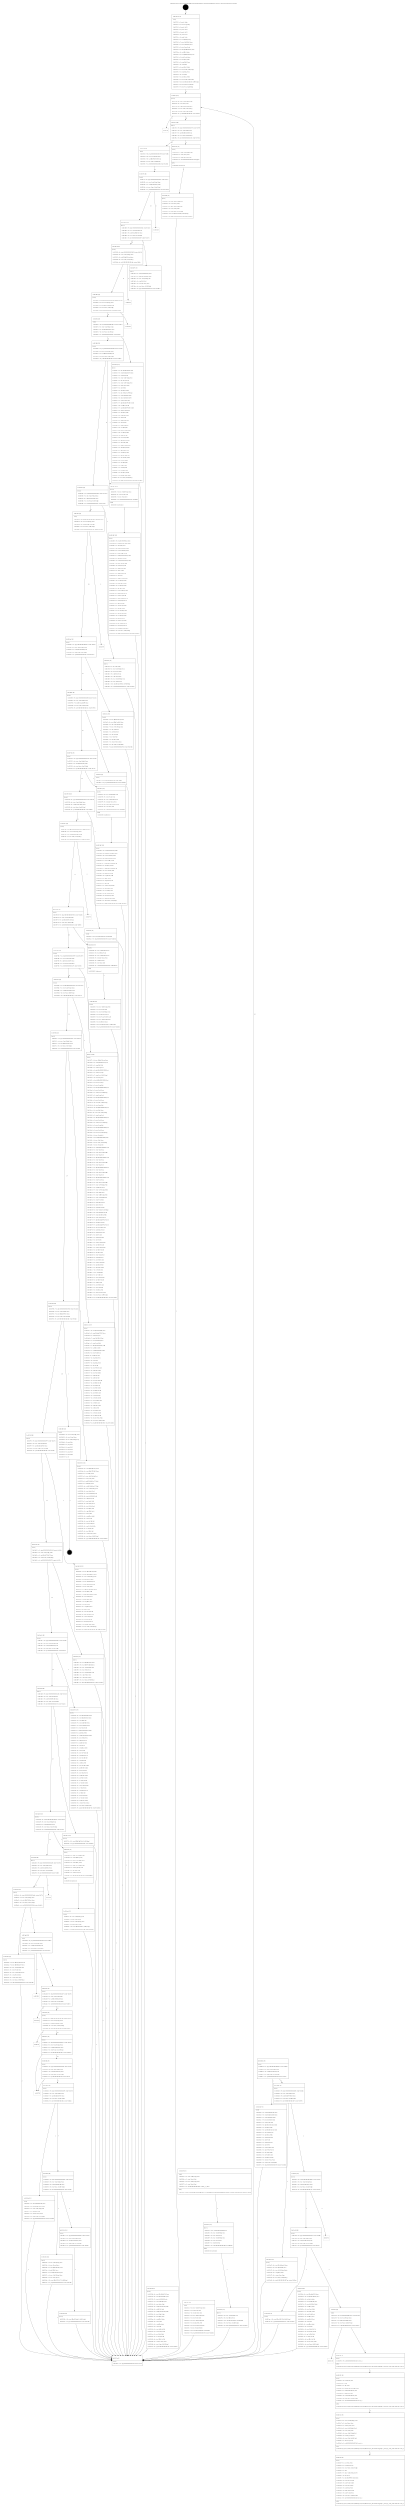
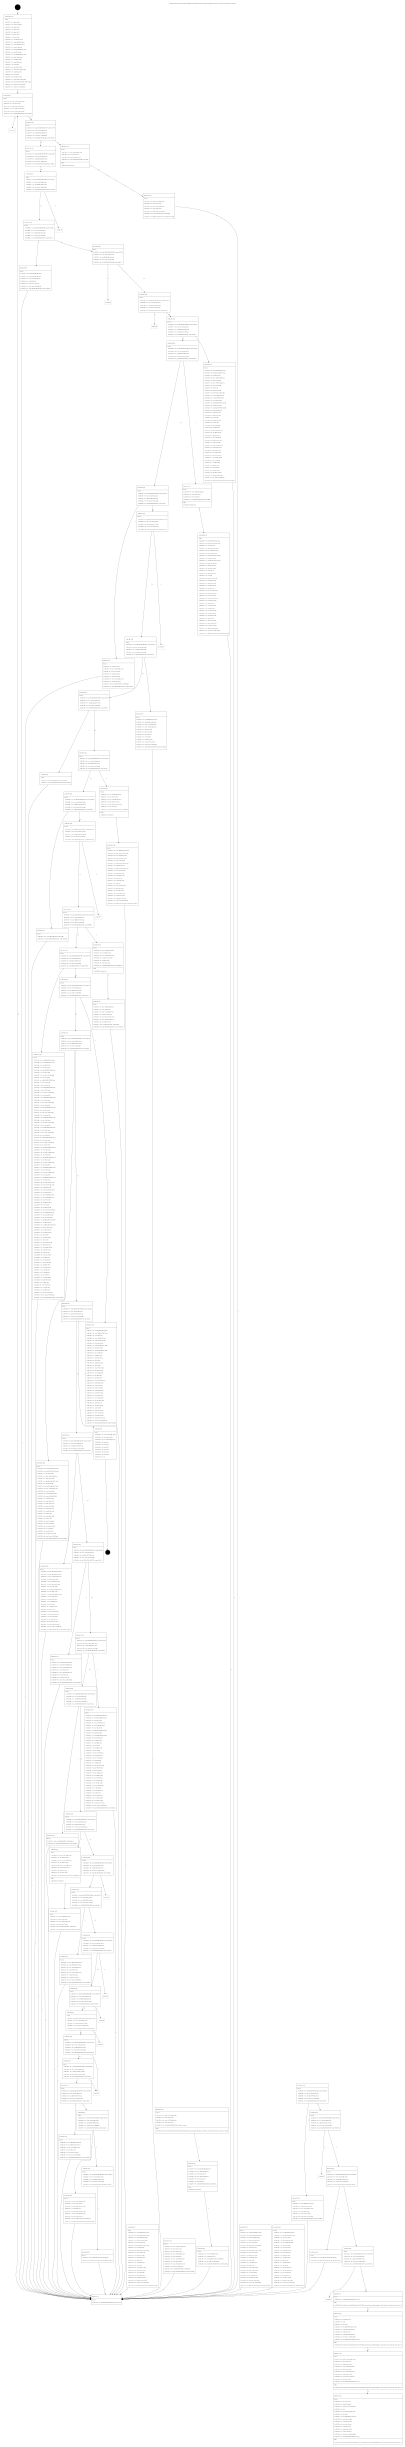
(273, 2069) -> none
